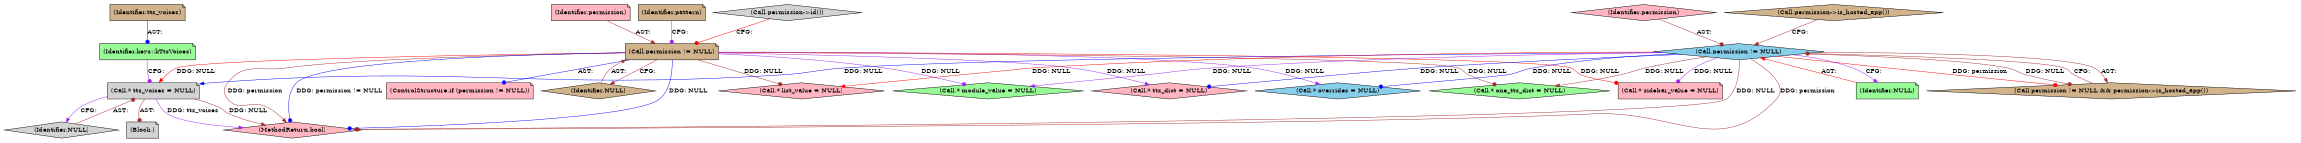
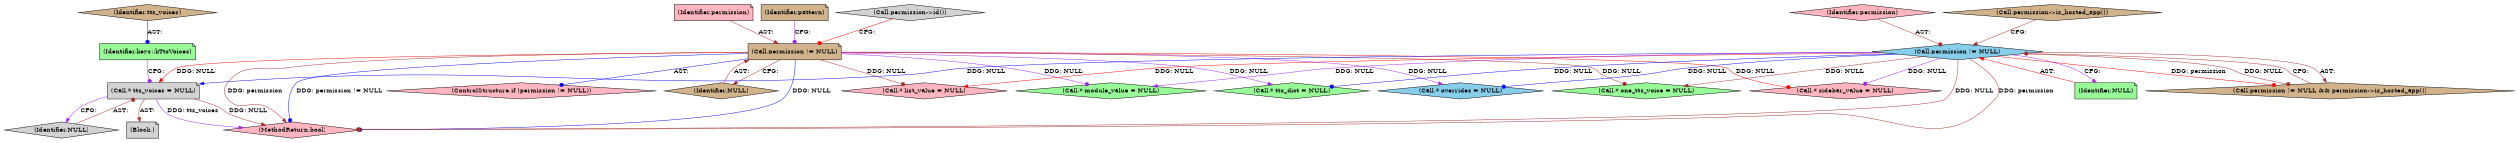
(148, 13) -> (148, 13)
(460, 91) -> (521, 91)
(1169, 91) -> (1292, 91)
(1520, 91) -> (1646, 91)
(1670, 91) -> (1845, 91)
(140, 108) -> (140, 108)
